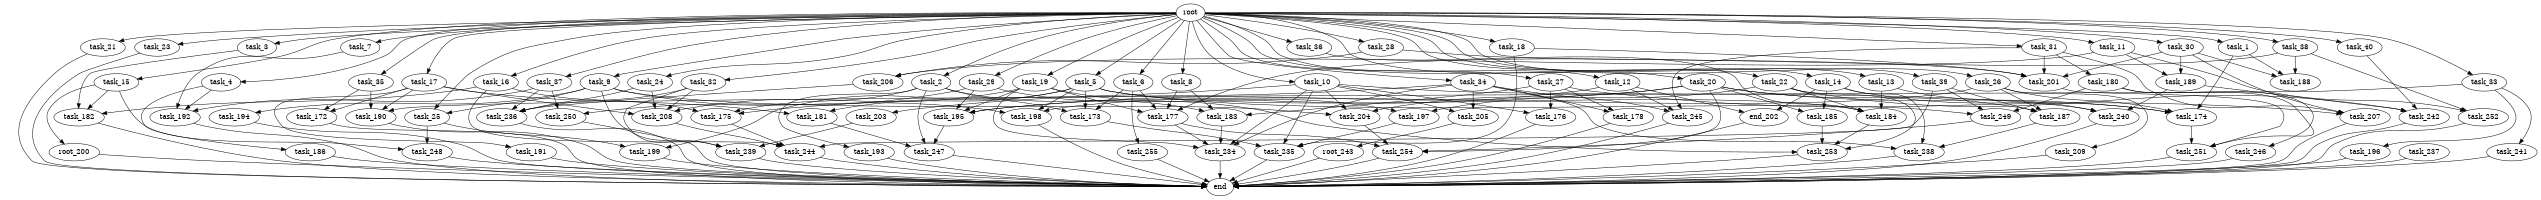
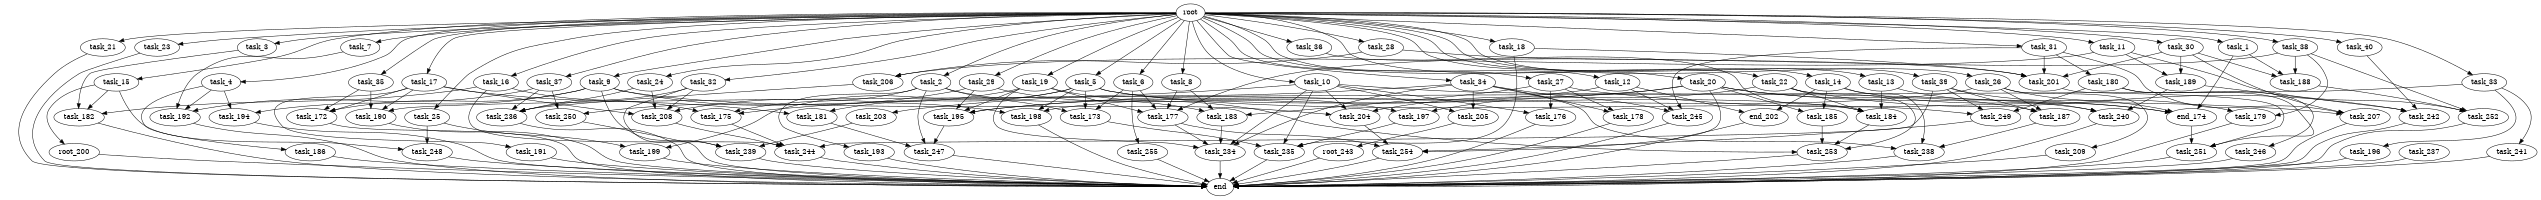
none -> (2389, 96)
none -> (227, 97)
(519, 102) -> (460, 101)
(2191, 117) -> (2191, 117)
none -> (2251, 117)
